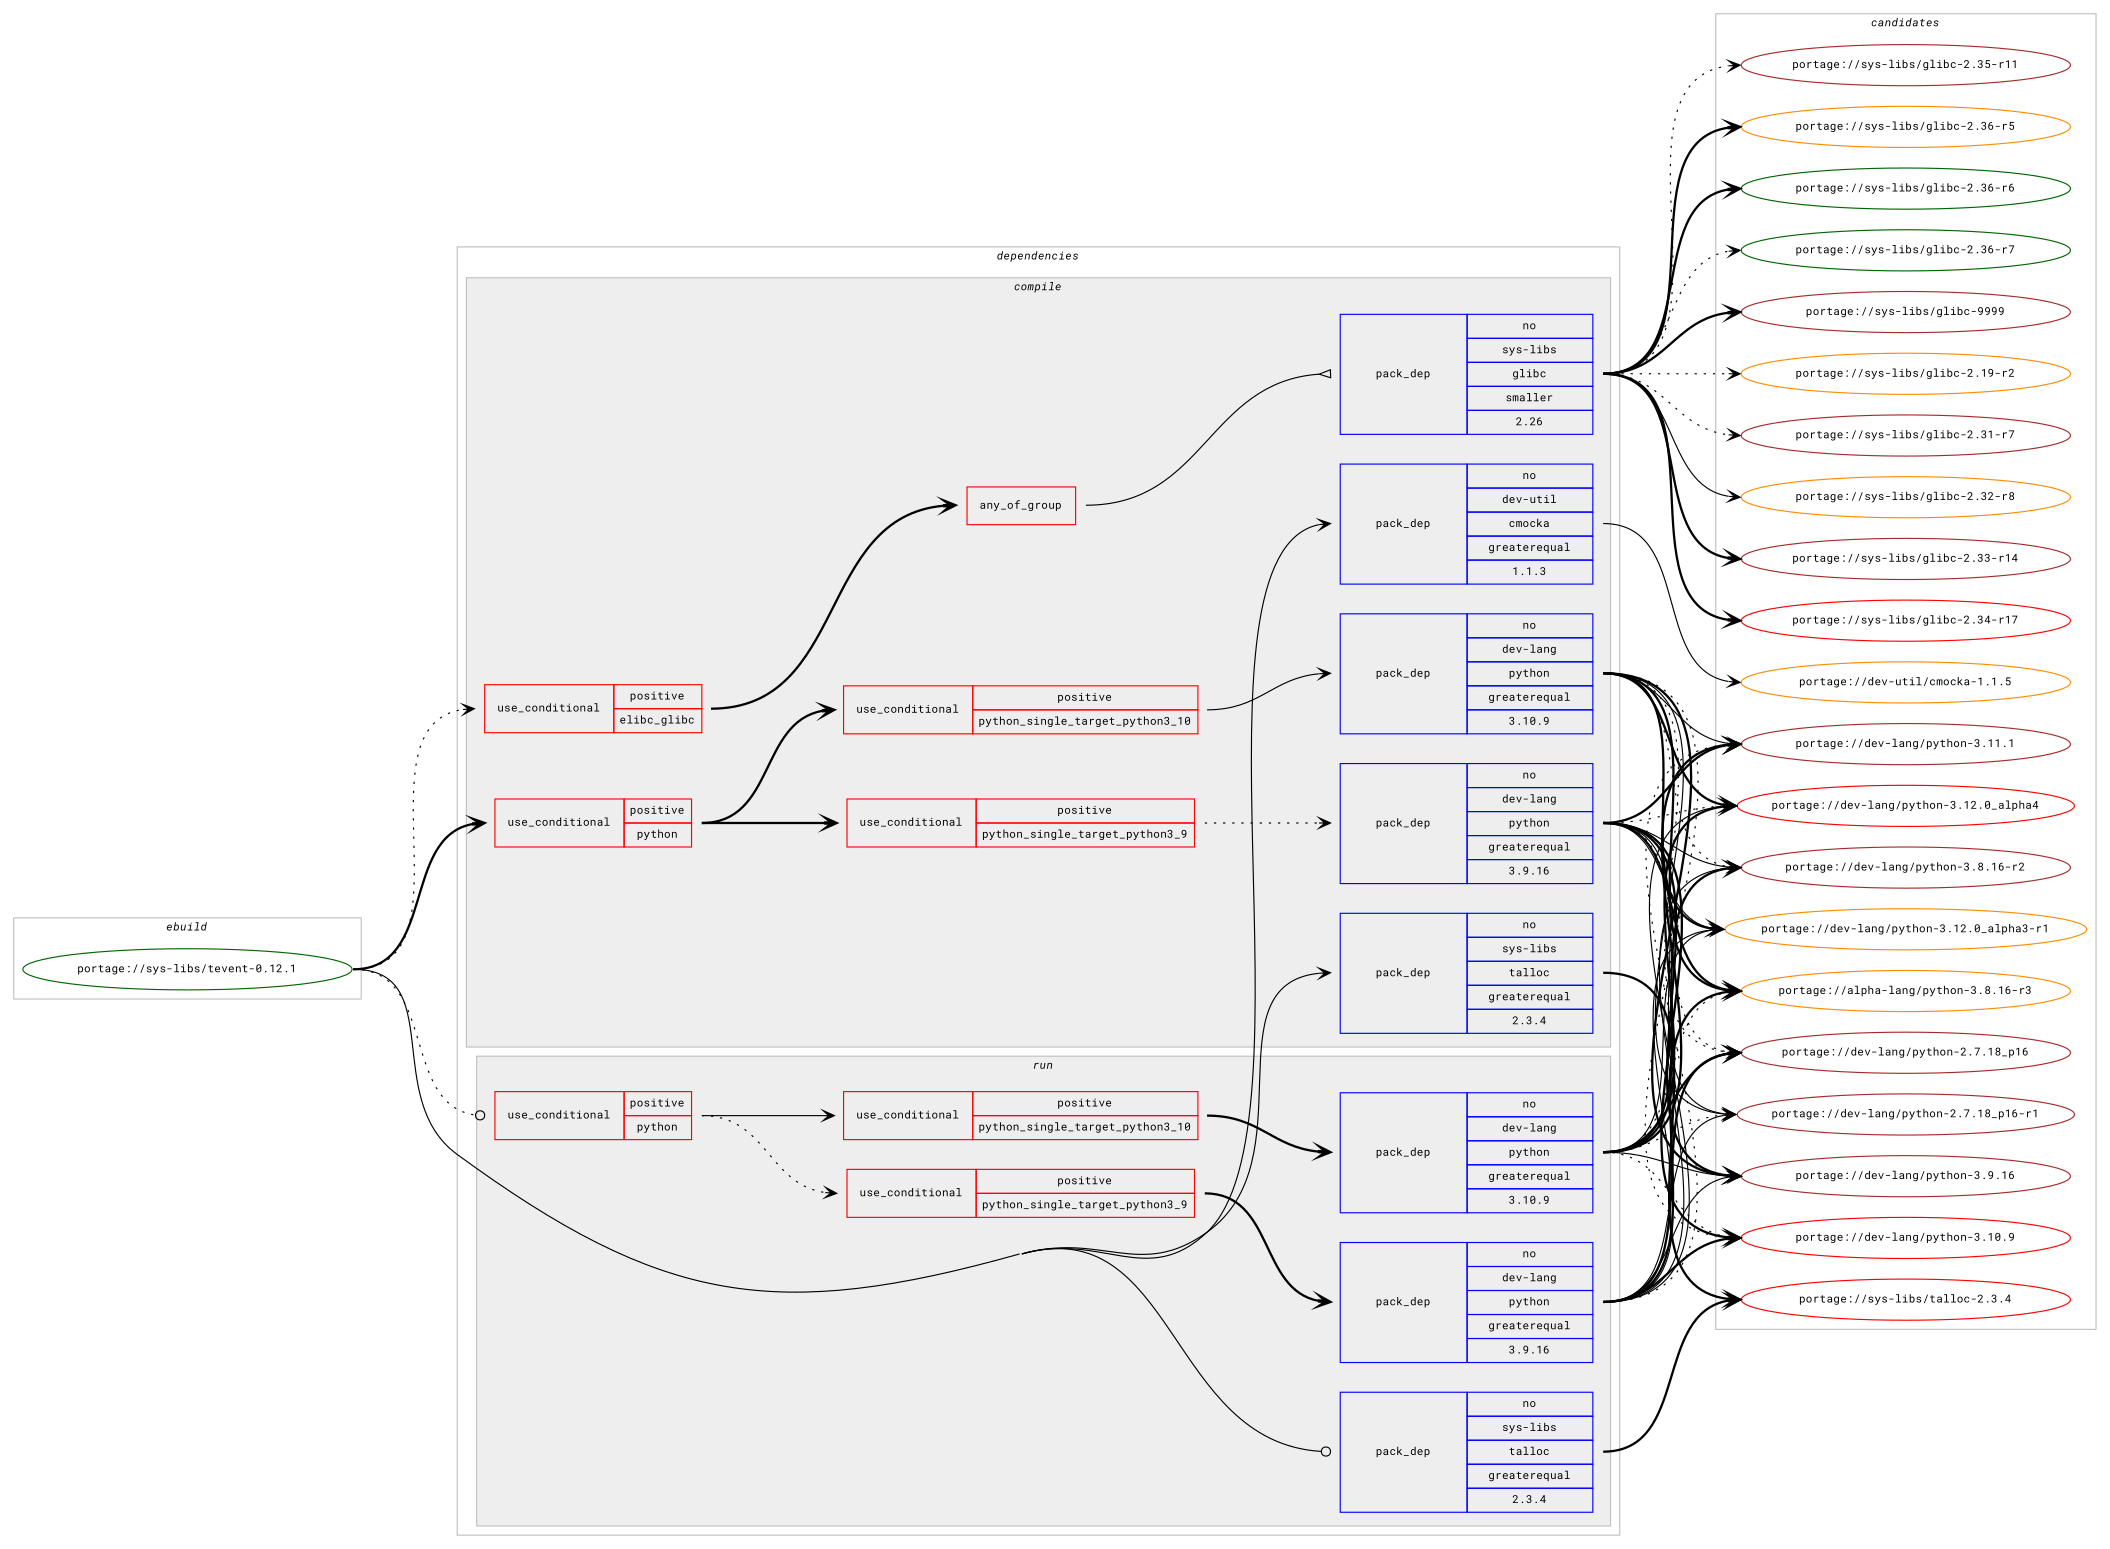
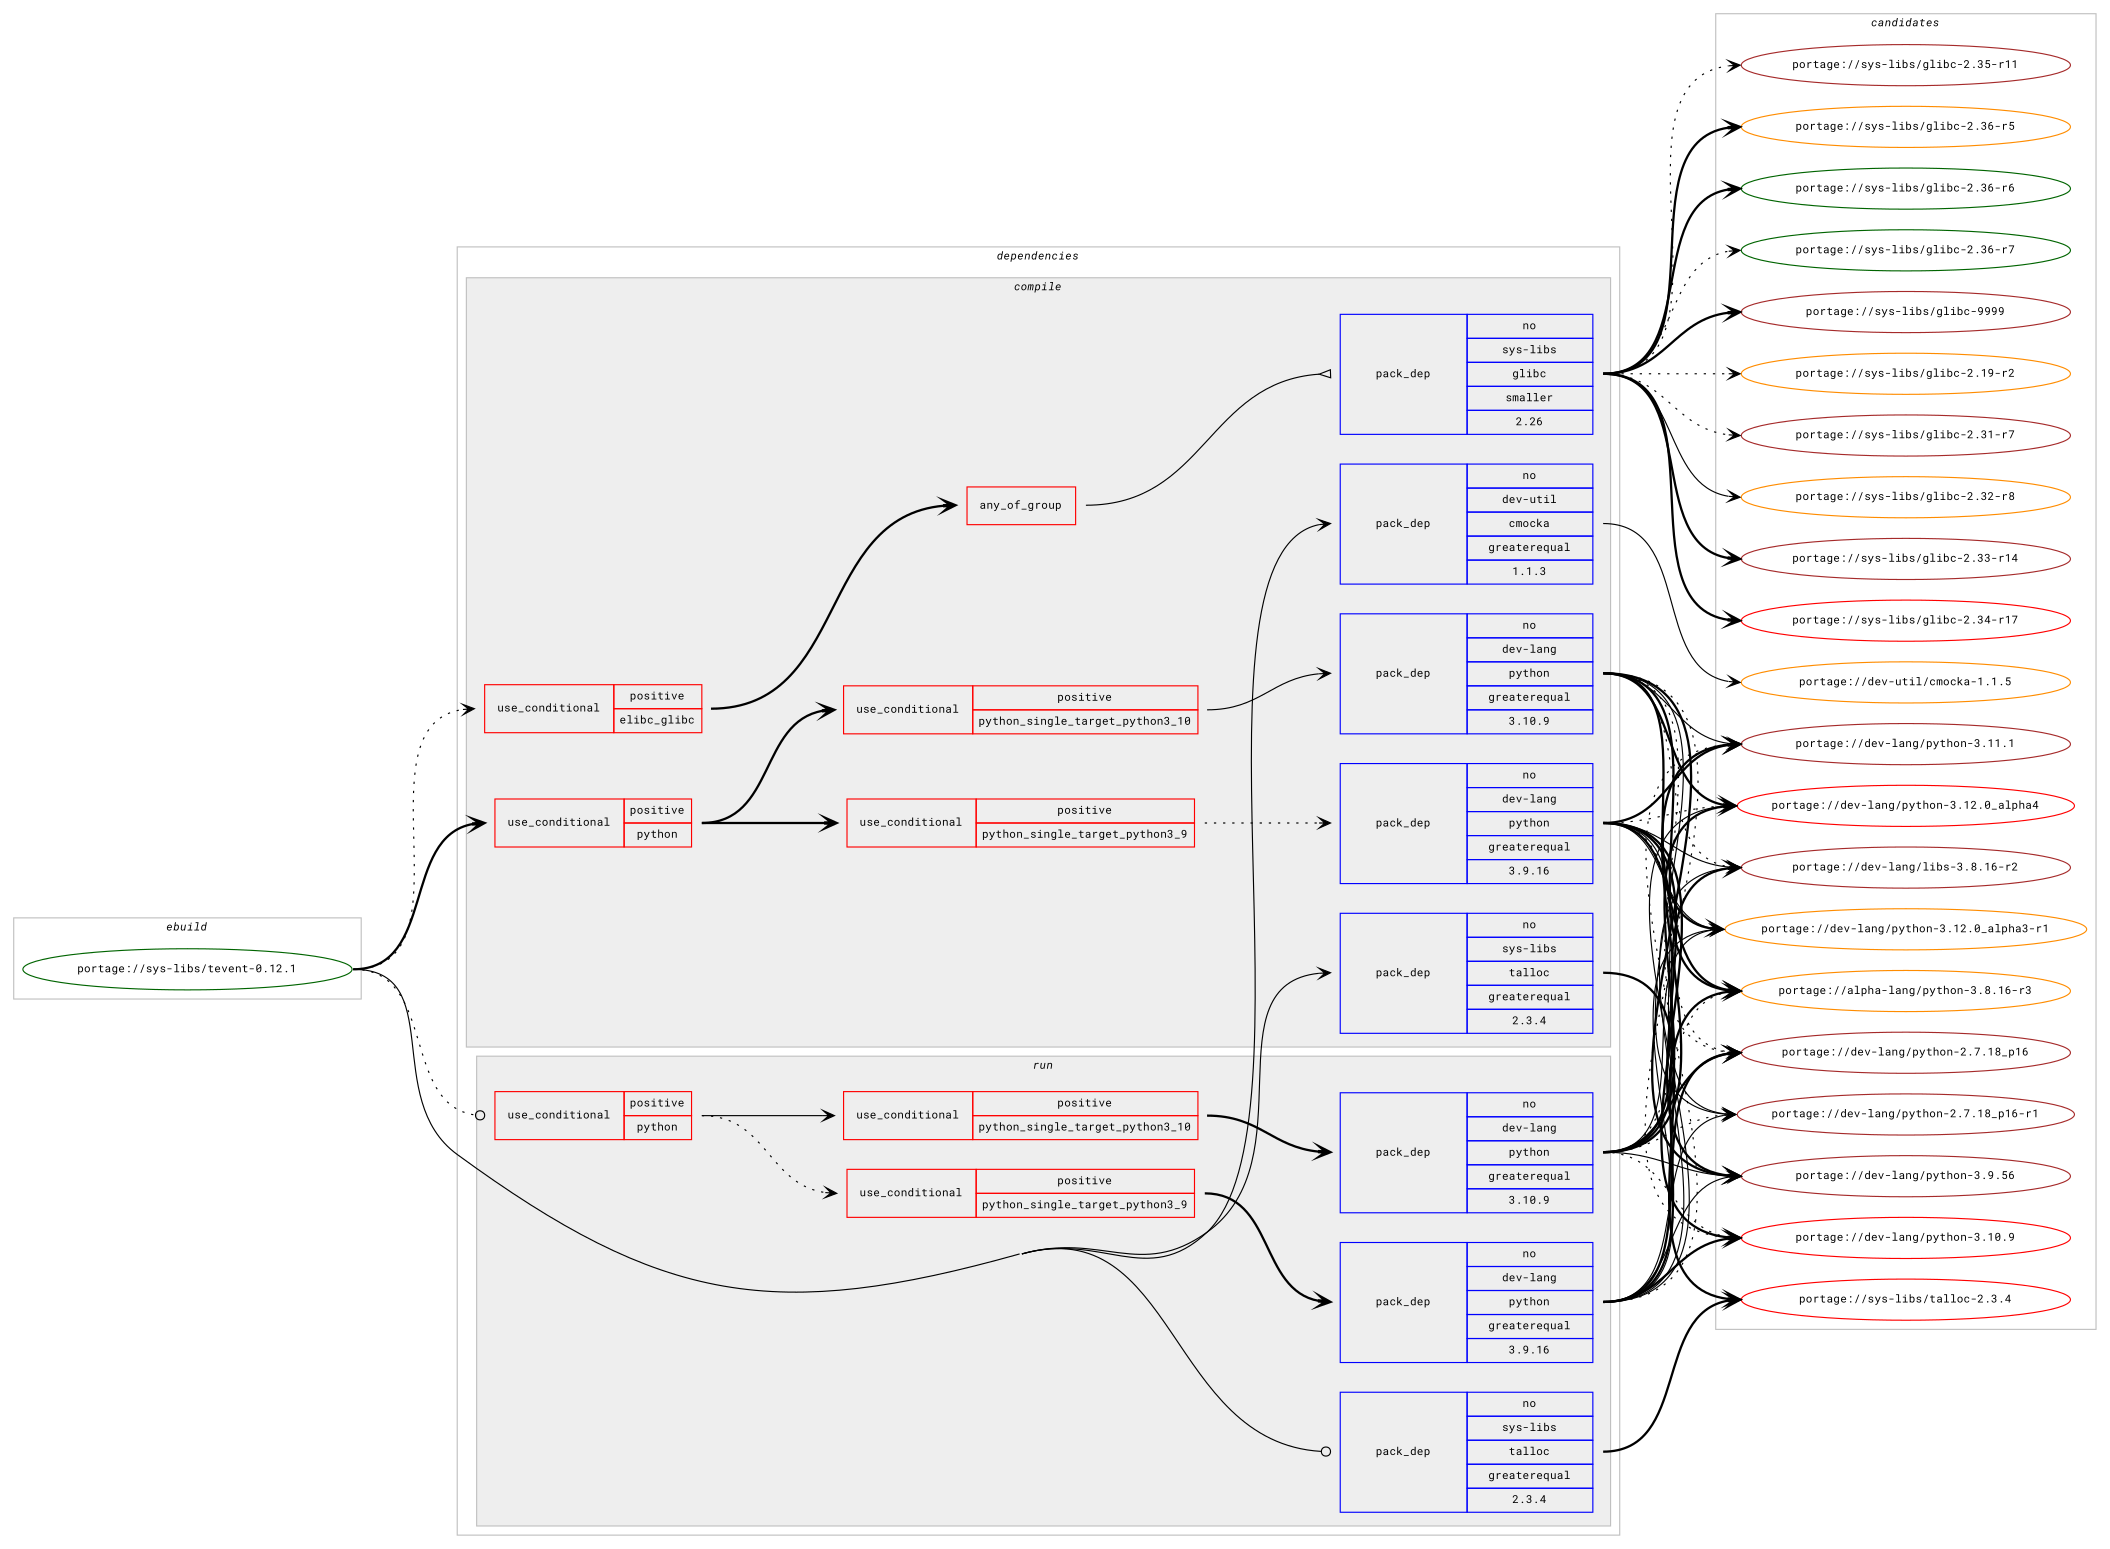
(1906, 868) -> (1906, 868)
(1906, 1176) -> (1906, 1176)
